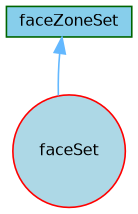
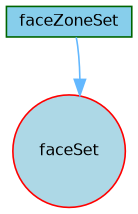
(58, 75) -> (79, 58)
